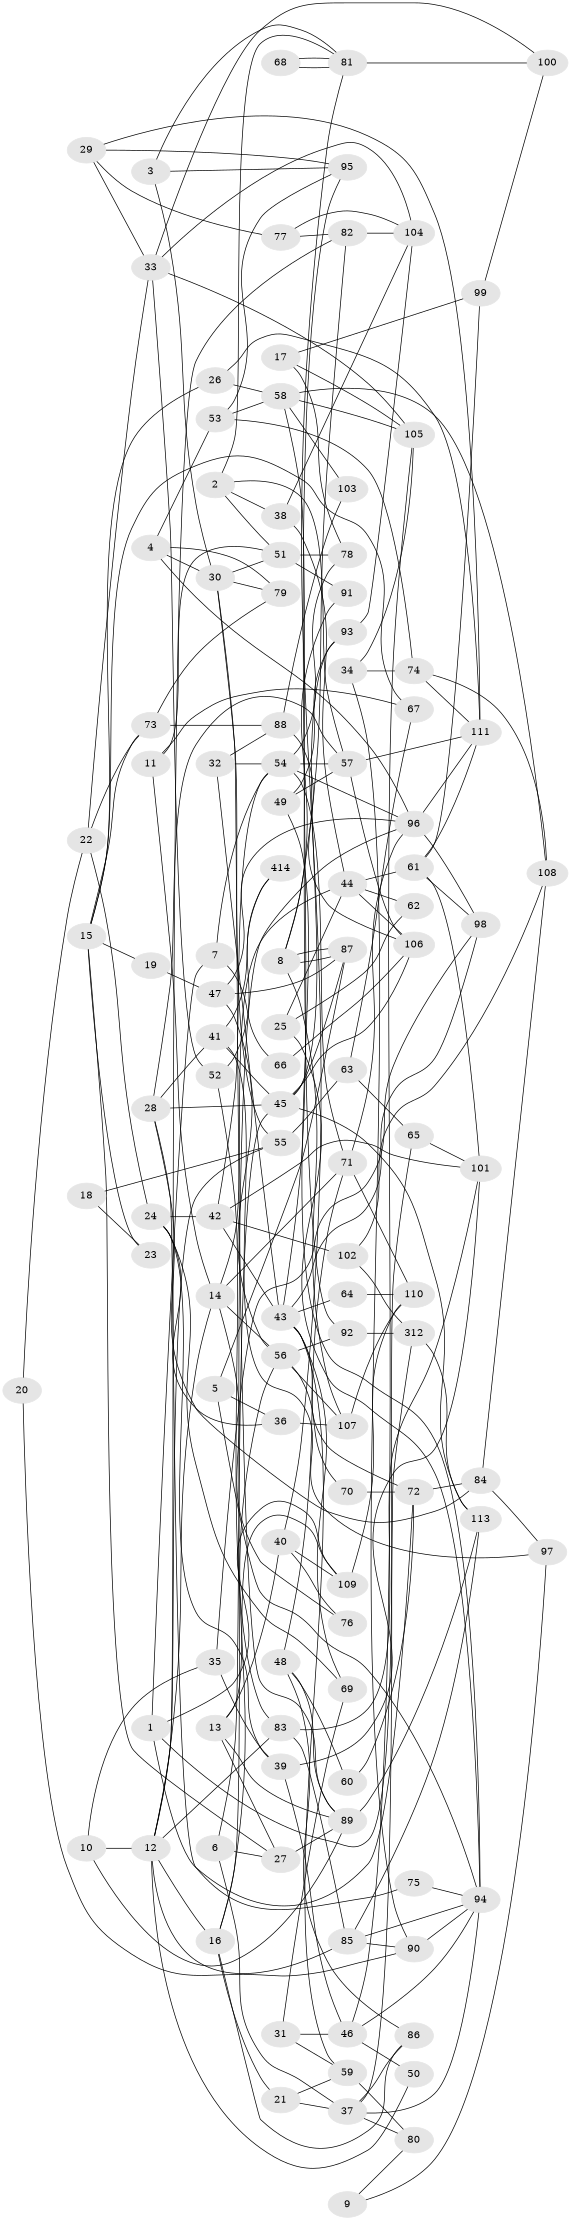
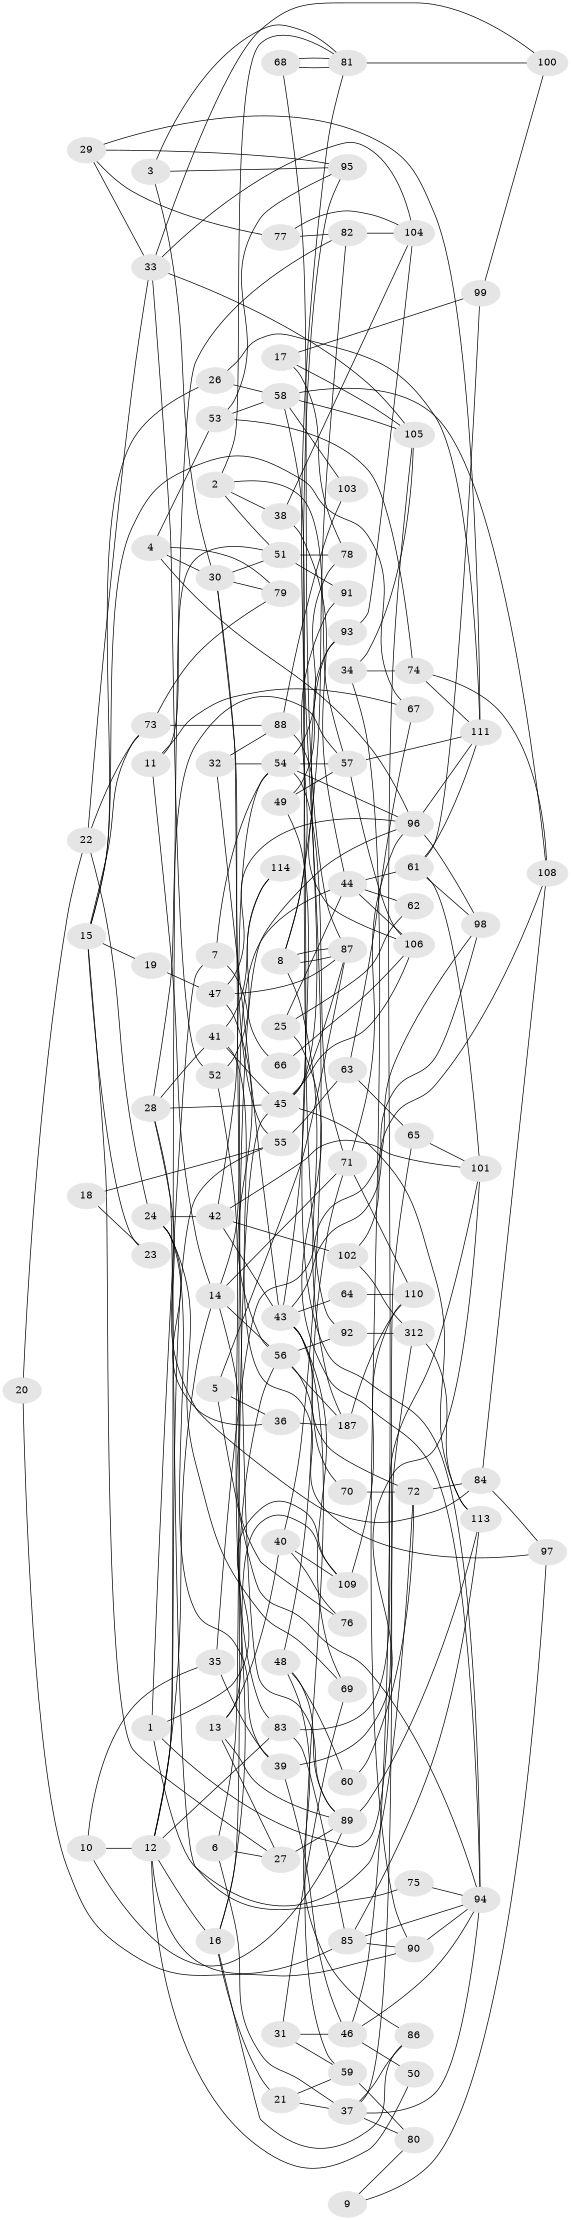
none -> (305, 313)
(281, 868) -> (281, 868)
(347, 1426) -> (347, 1426)
